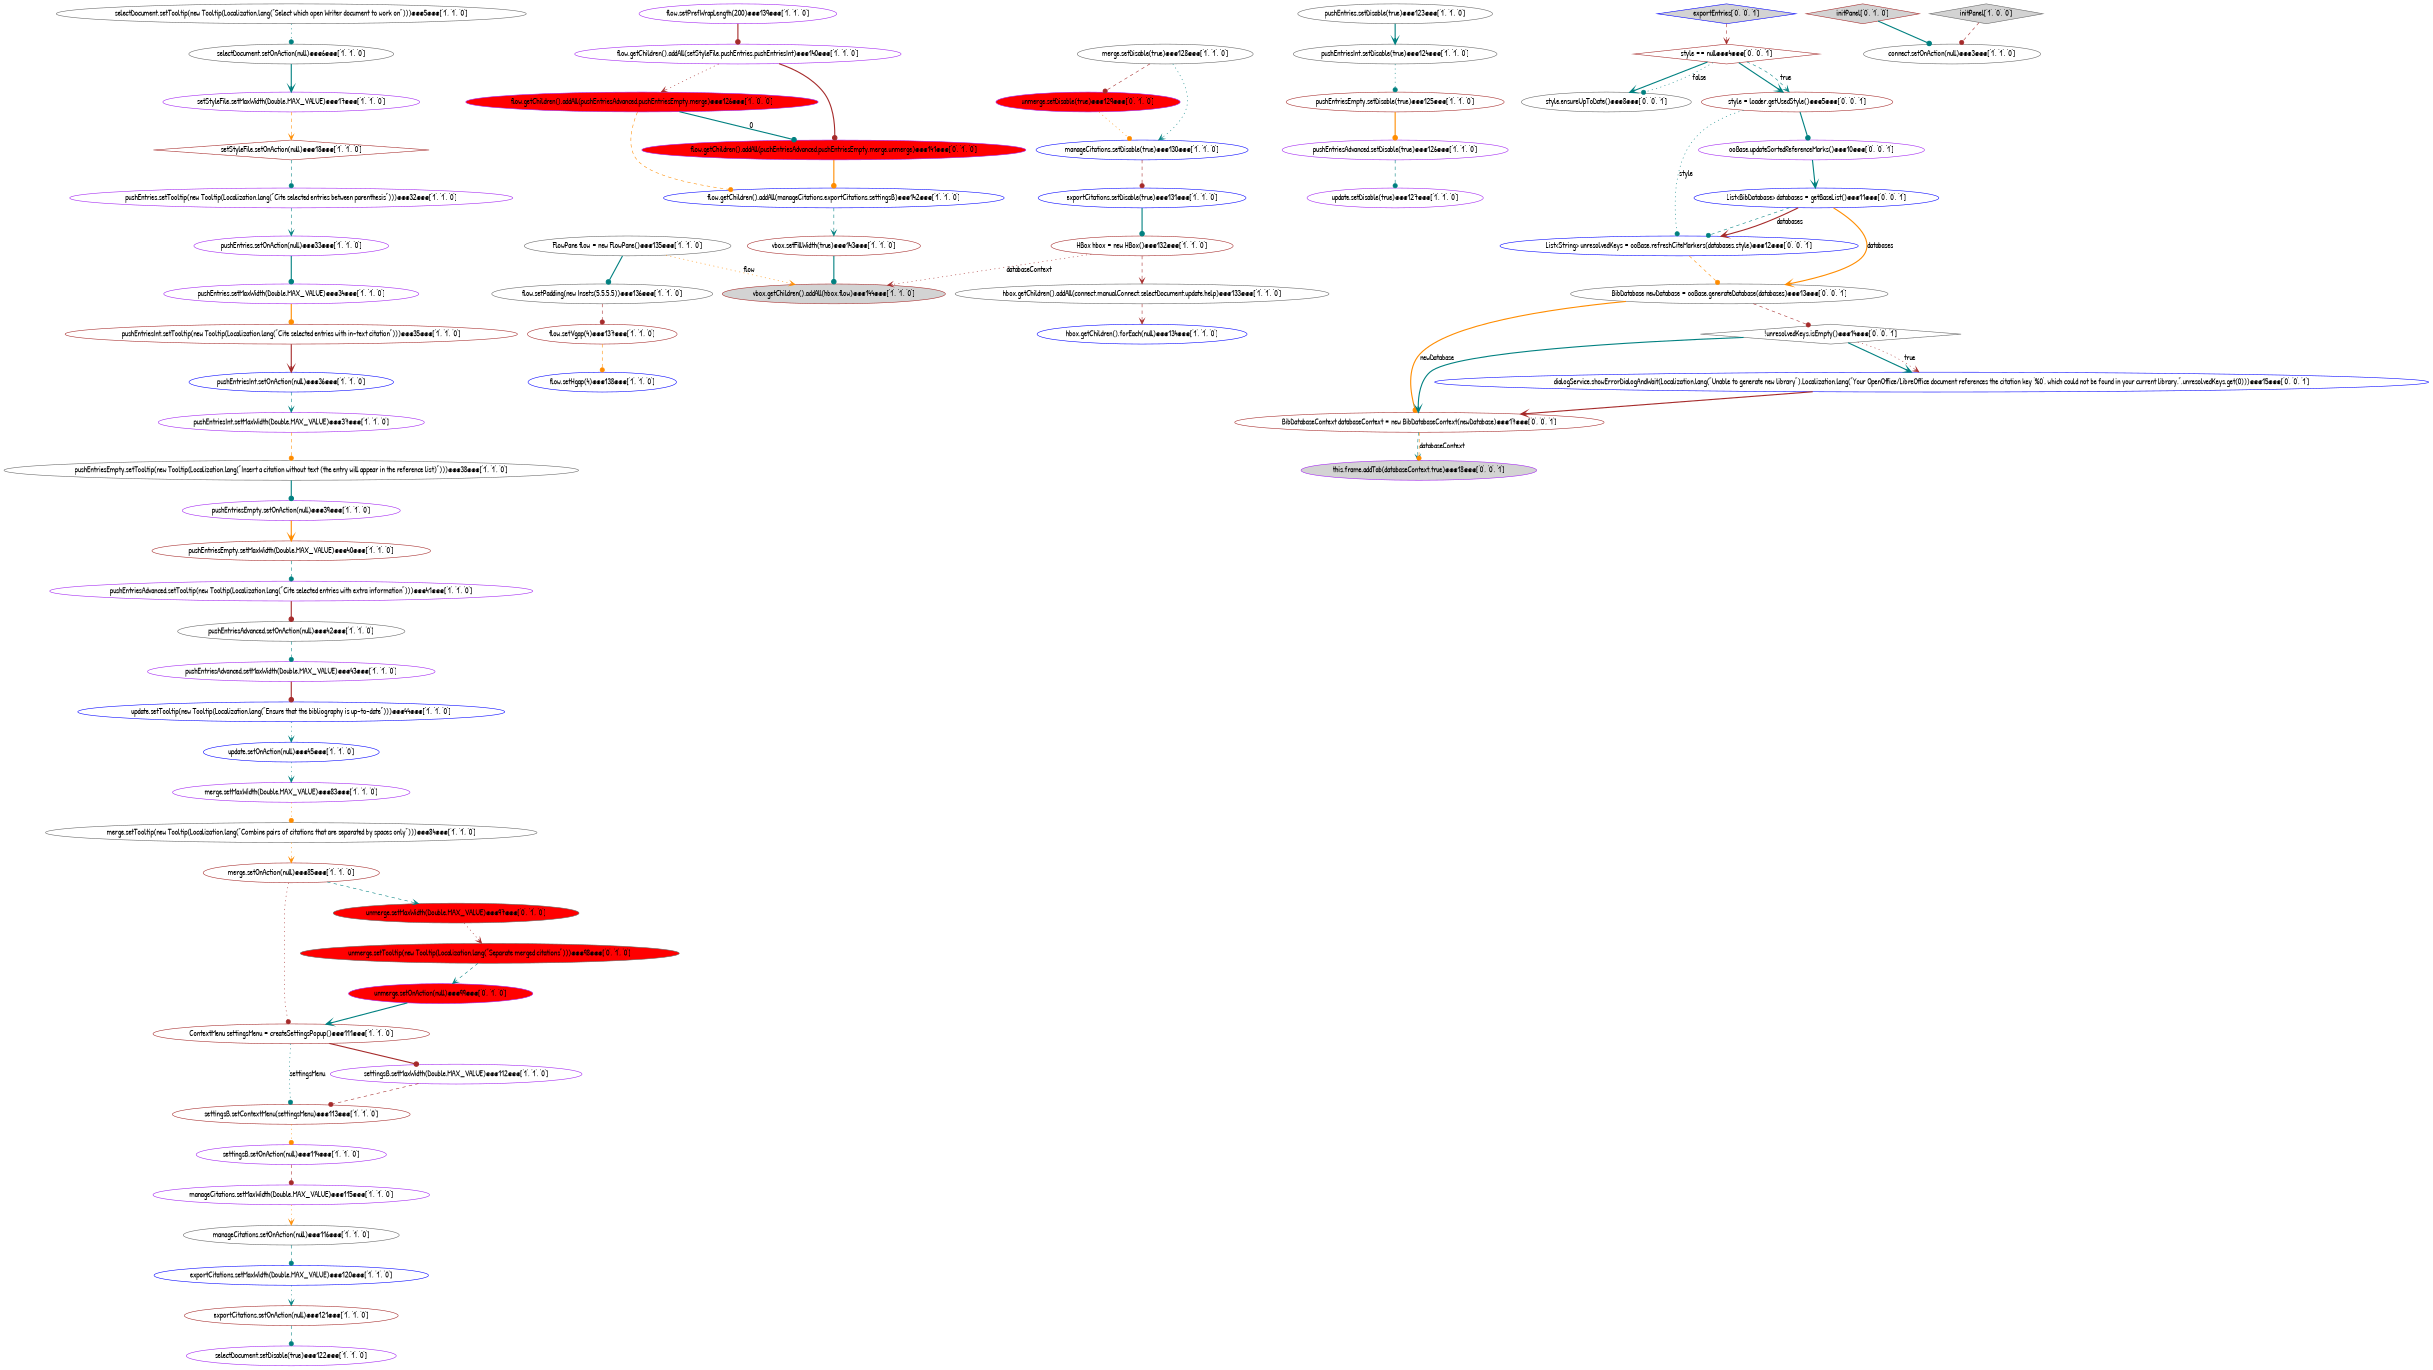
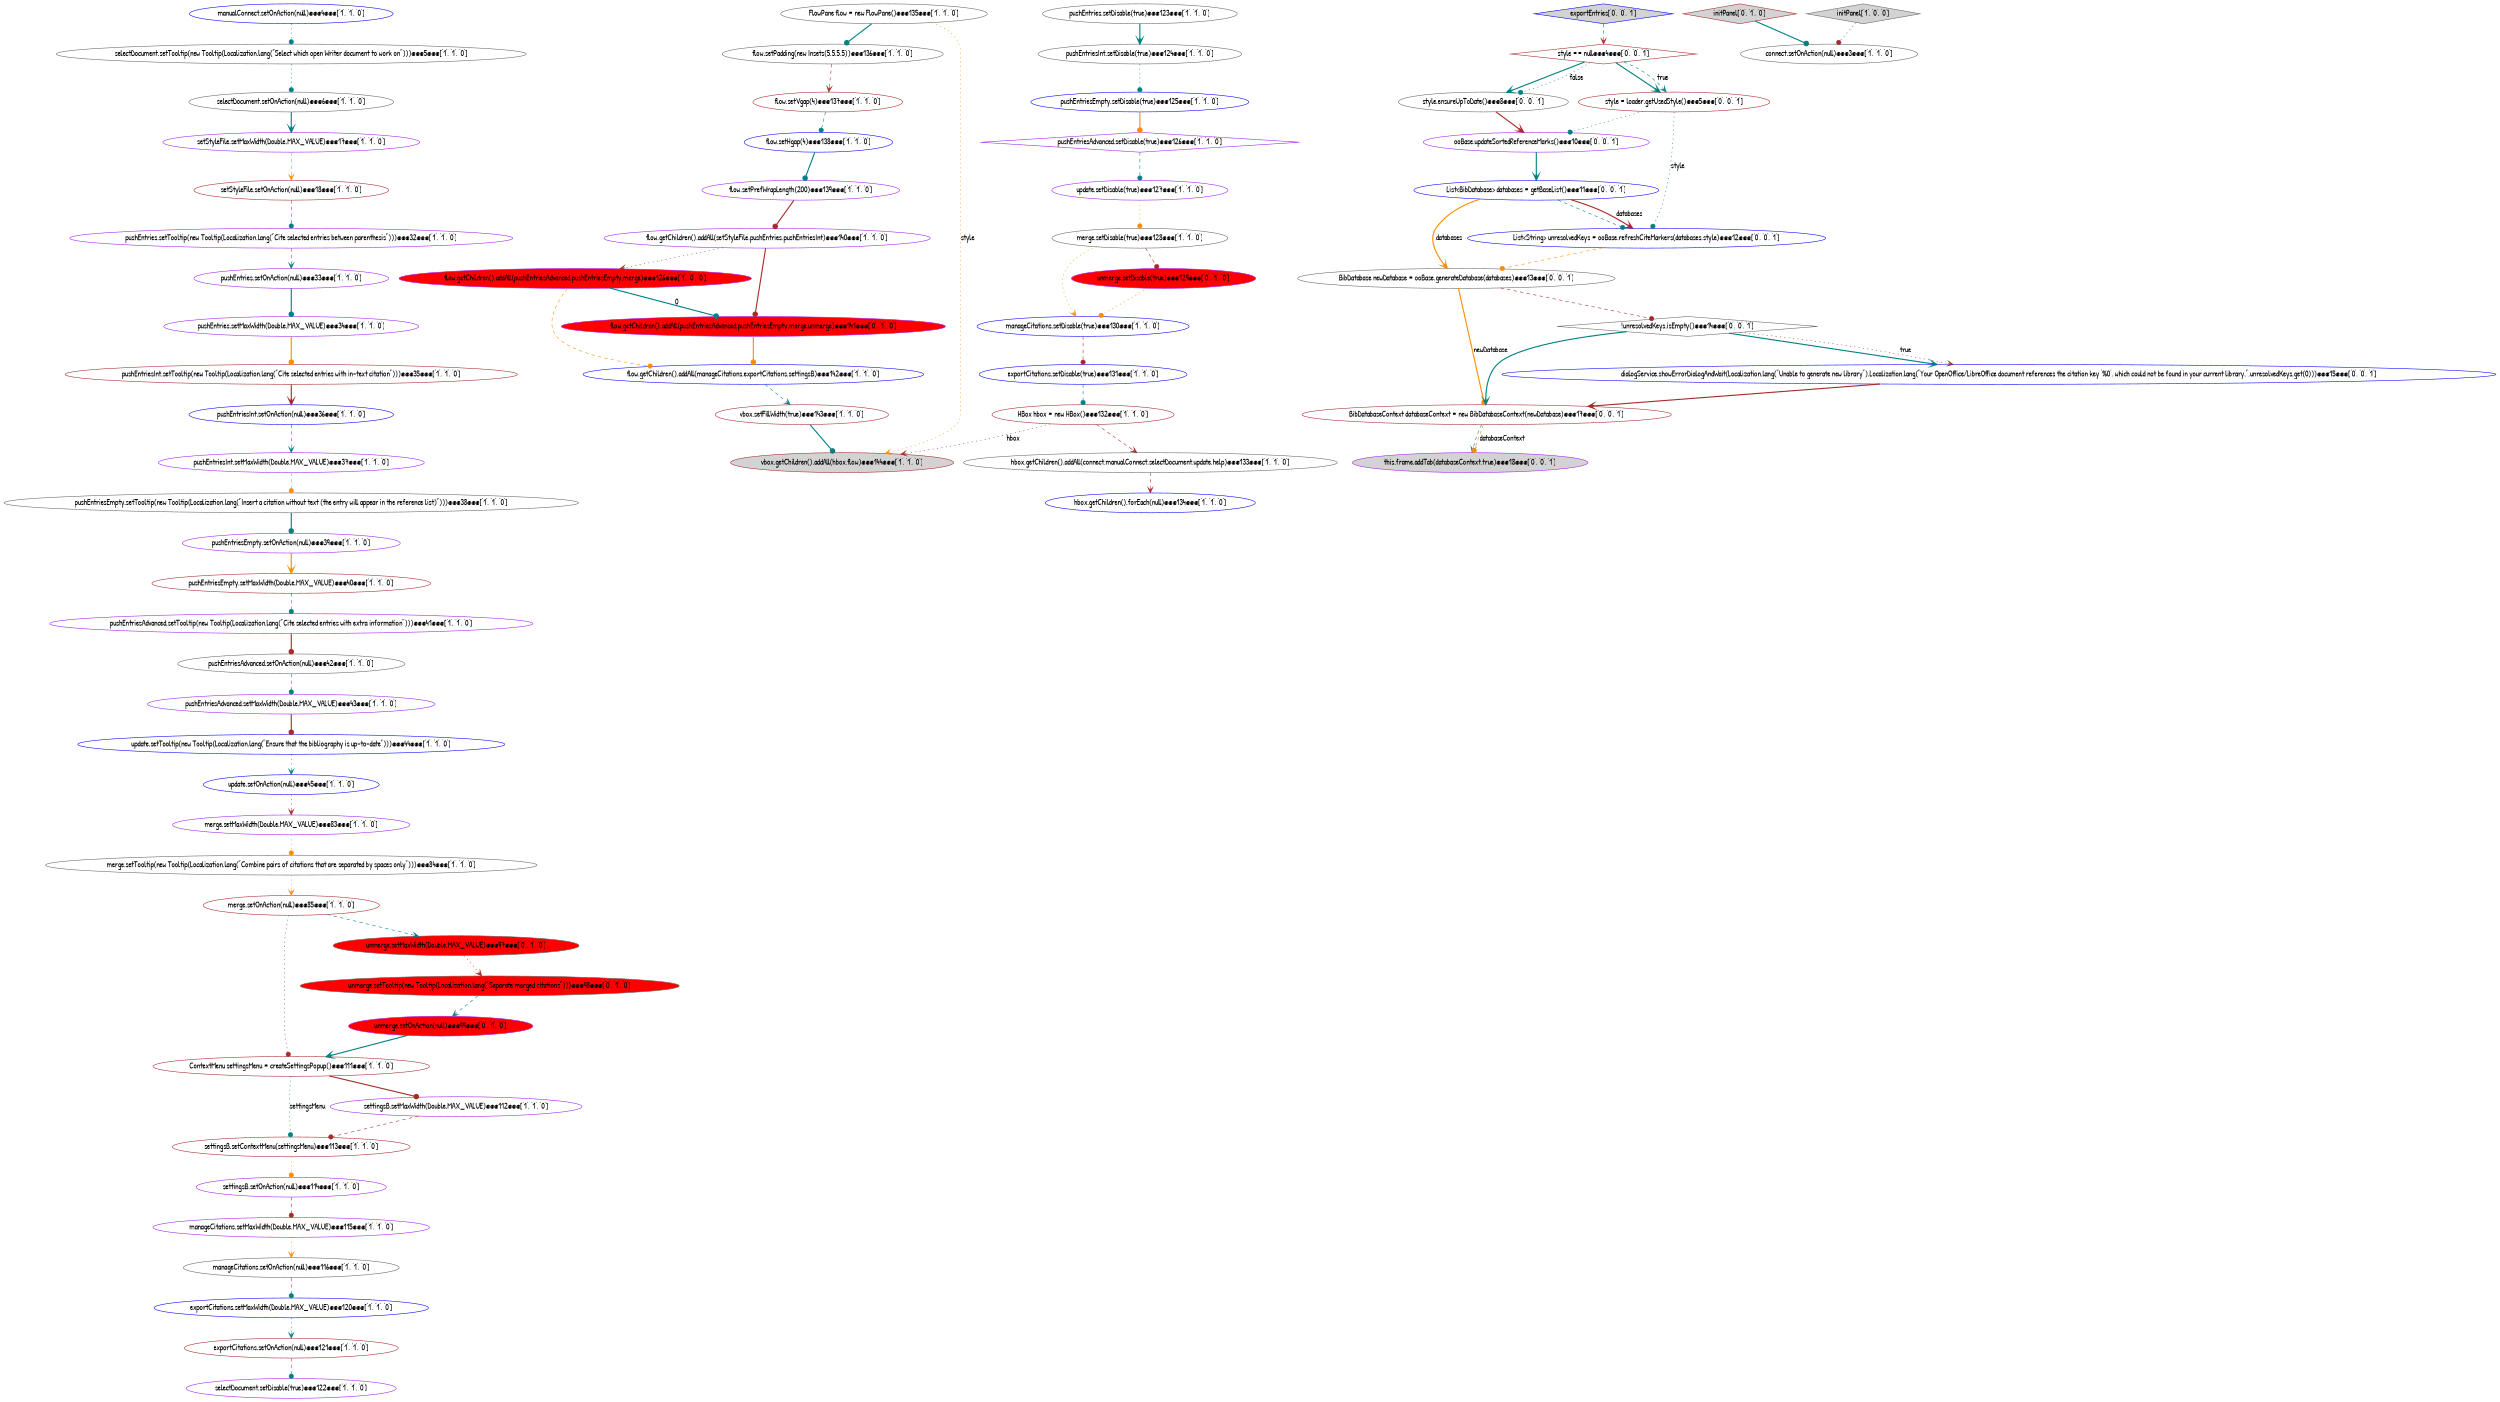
none -> (291, 14)
(1971, 32) -> (1848, 32)
(1395, 102) -> (1140, 102)
(1187, 103) -> (1065, 272)
none -> (1508, 120)
(1804, 124) -> (1608, 121)
(291, 150) -> (291, 190)
(1395, 150) -> (1140, 142)
none -> (810, 164)
none -> (1140, 212)
(1142, 220) -> (1083, 392)
(749, 270) -> (968, 238)
(1029, 270) -> (1013, 439)
(602, 312) -> (831, 75)
(602, 356) -> (824, 120)
(291, 769) -> (291, 802)
